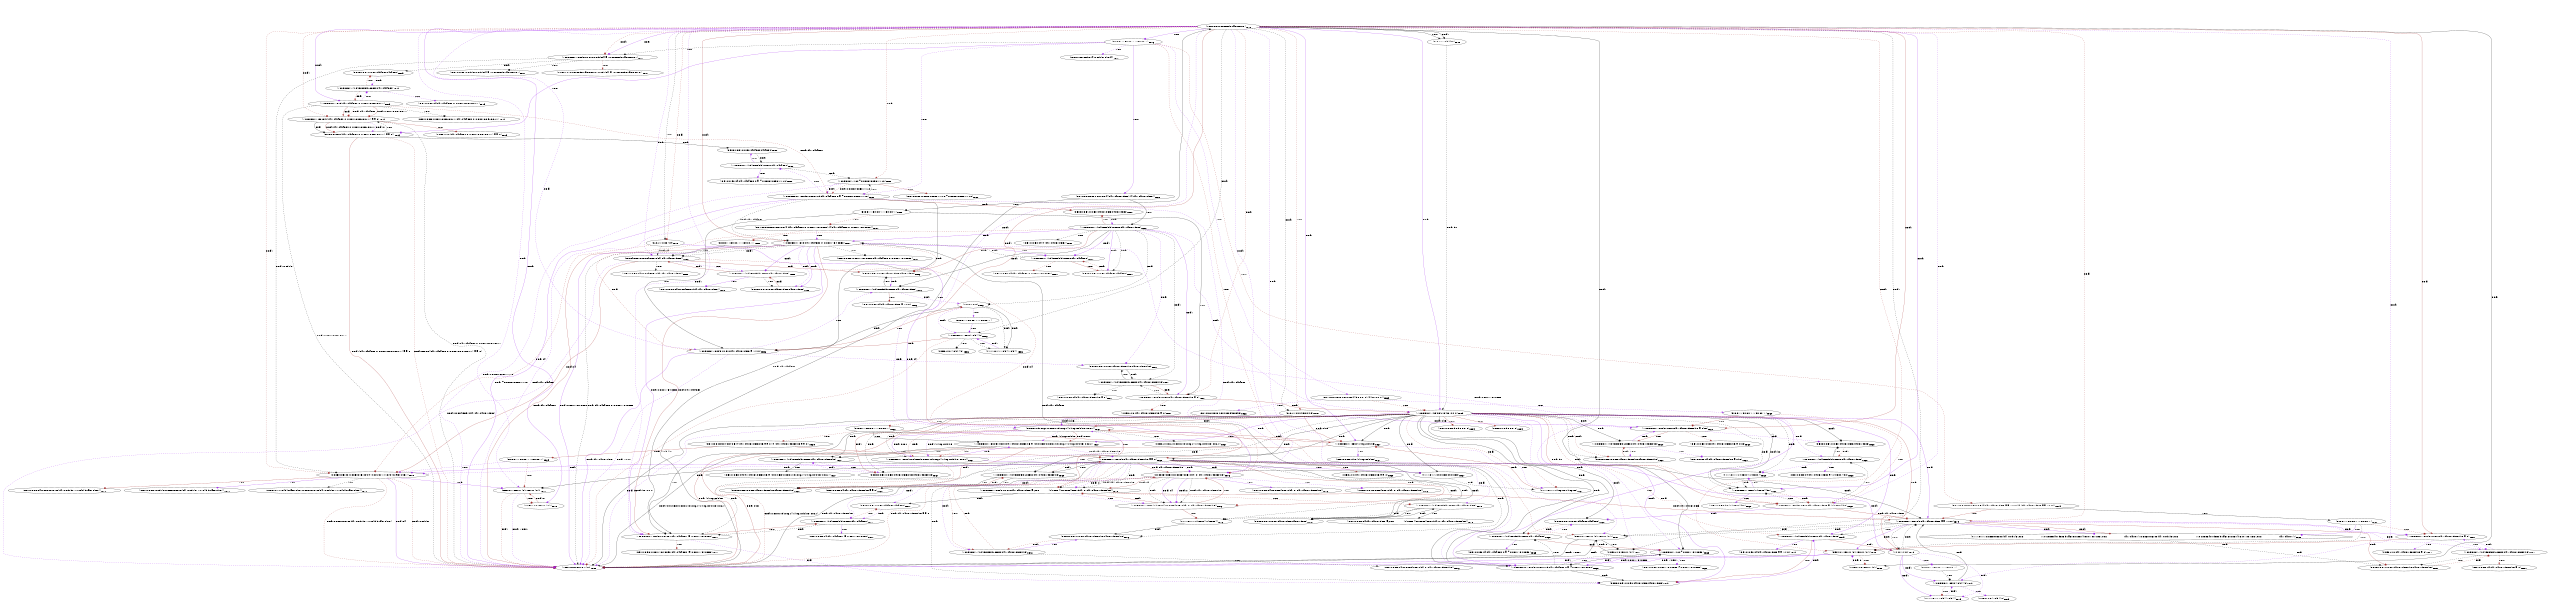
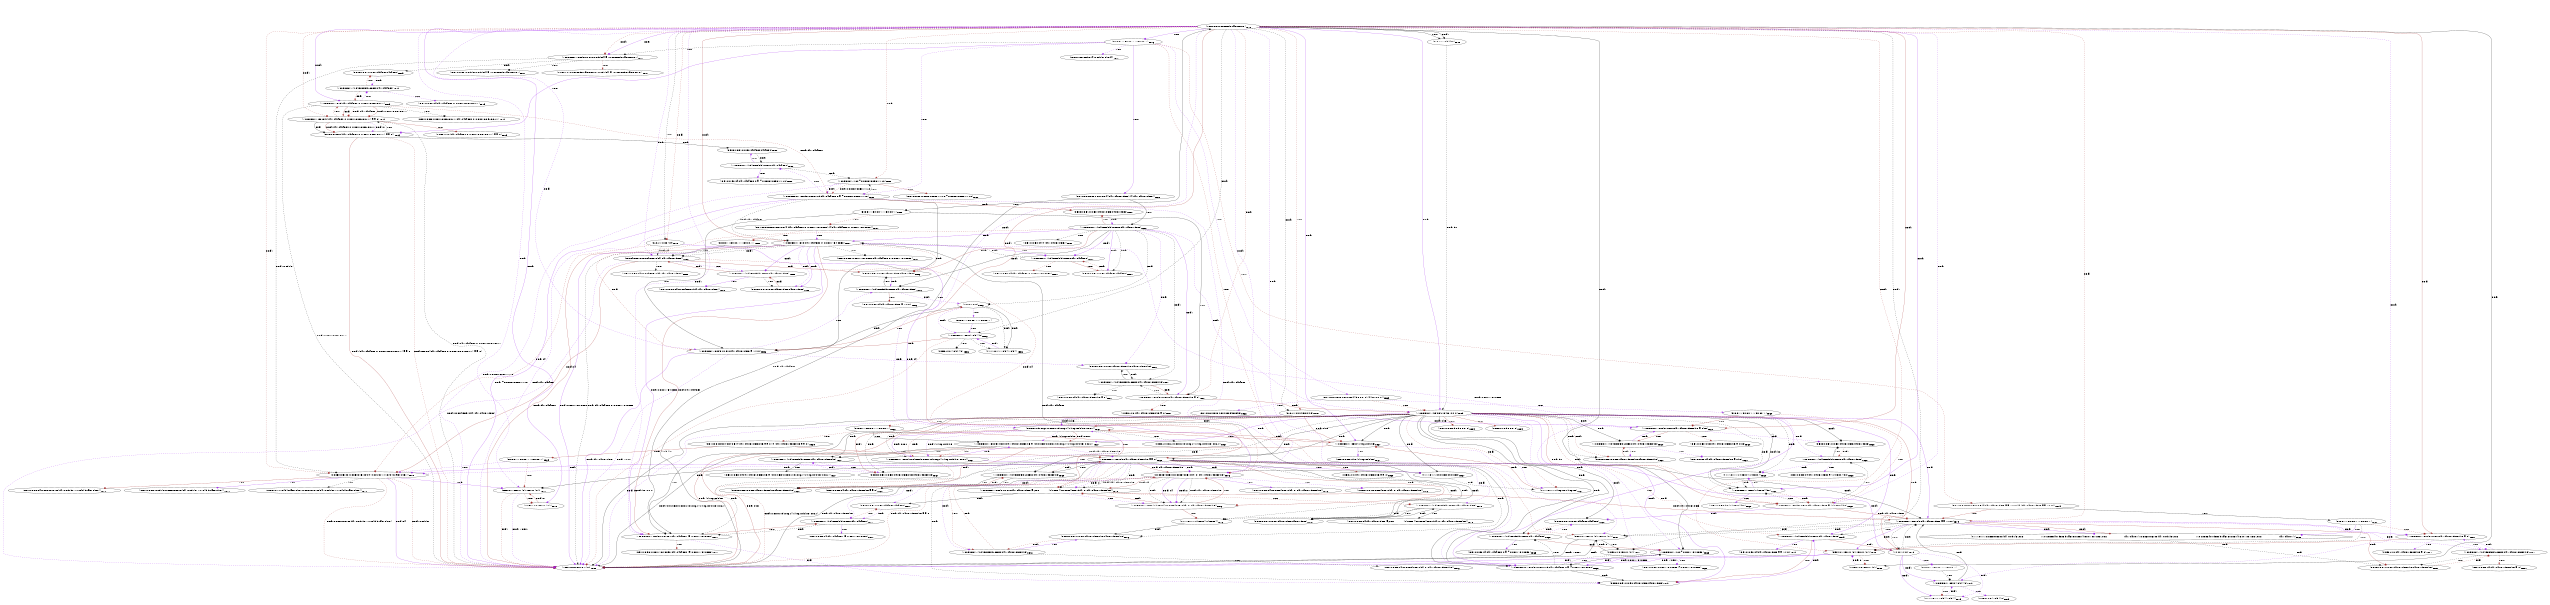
none -> (334, 112)
(1004, 224) -> (1004, 224)
